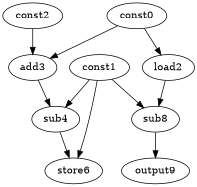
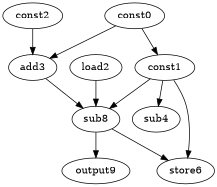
(151, 39) -> (148, 38)
(43, 90) -> (62, 91)
(63, 142) -> (137, 143)
